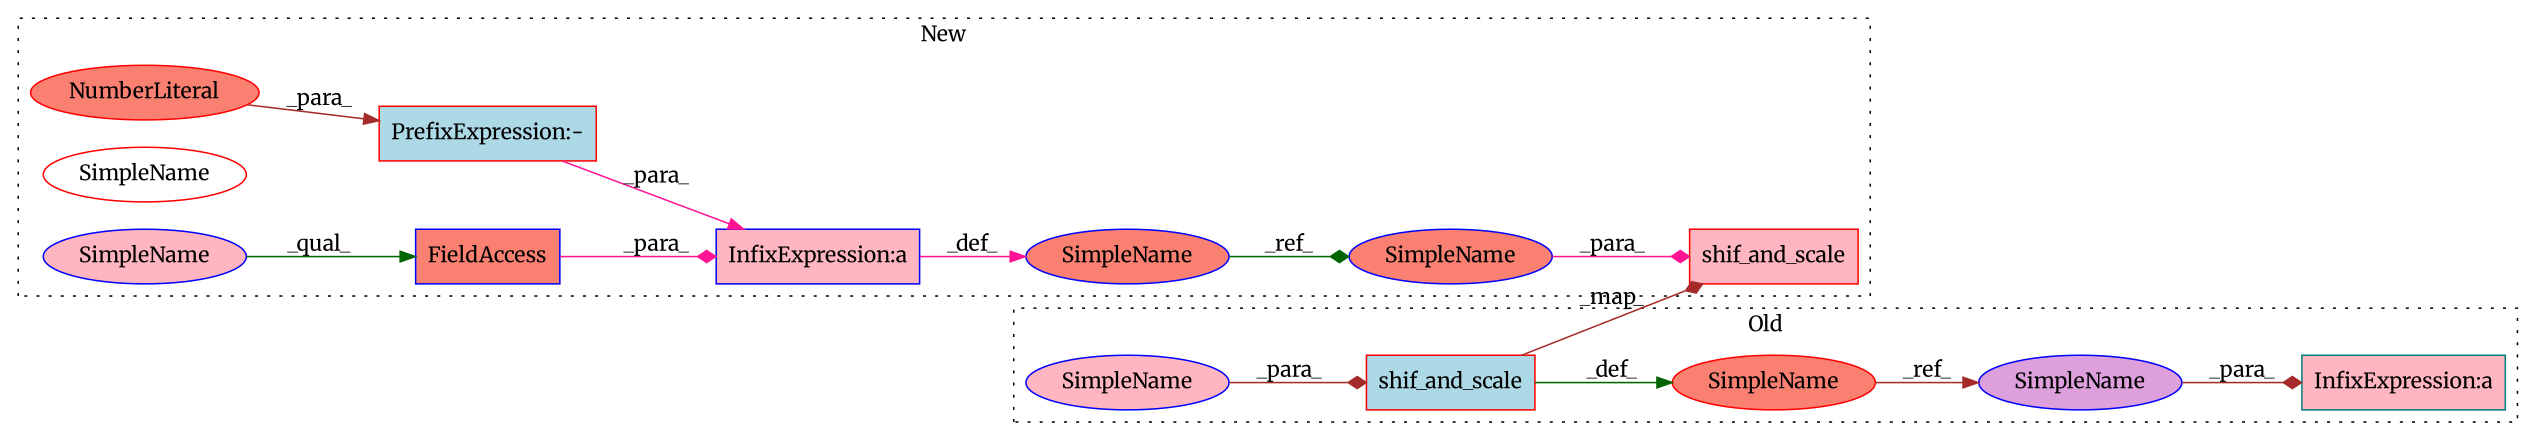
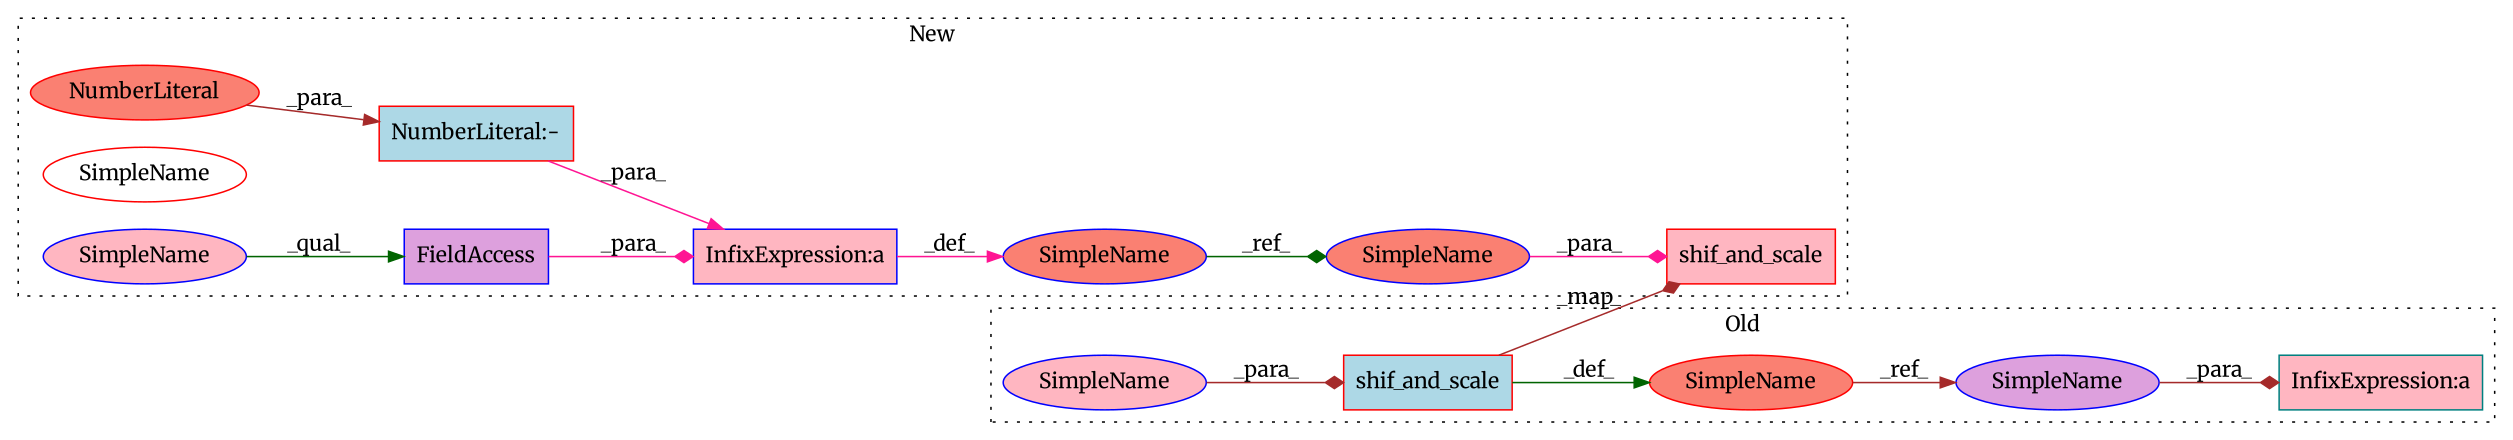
(488, 134) -> (476, 134)
(488, 257) -> (476, 257)
